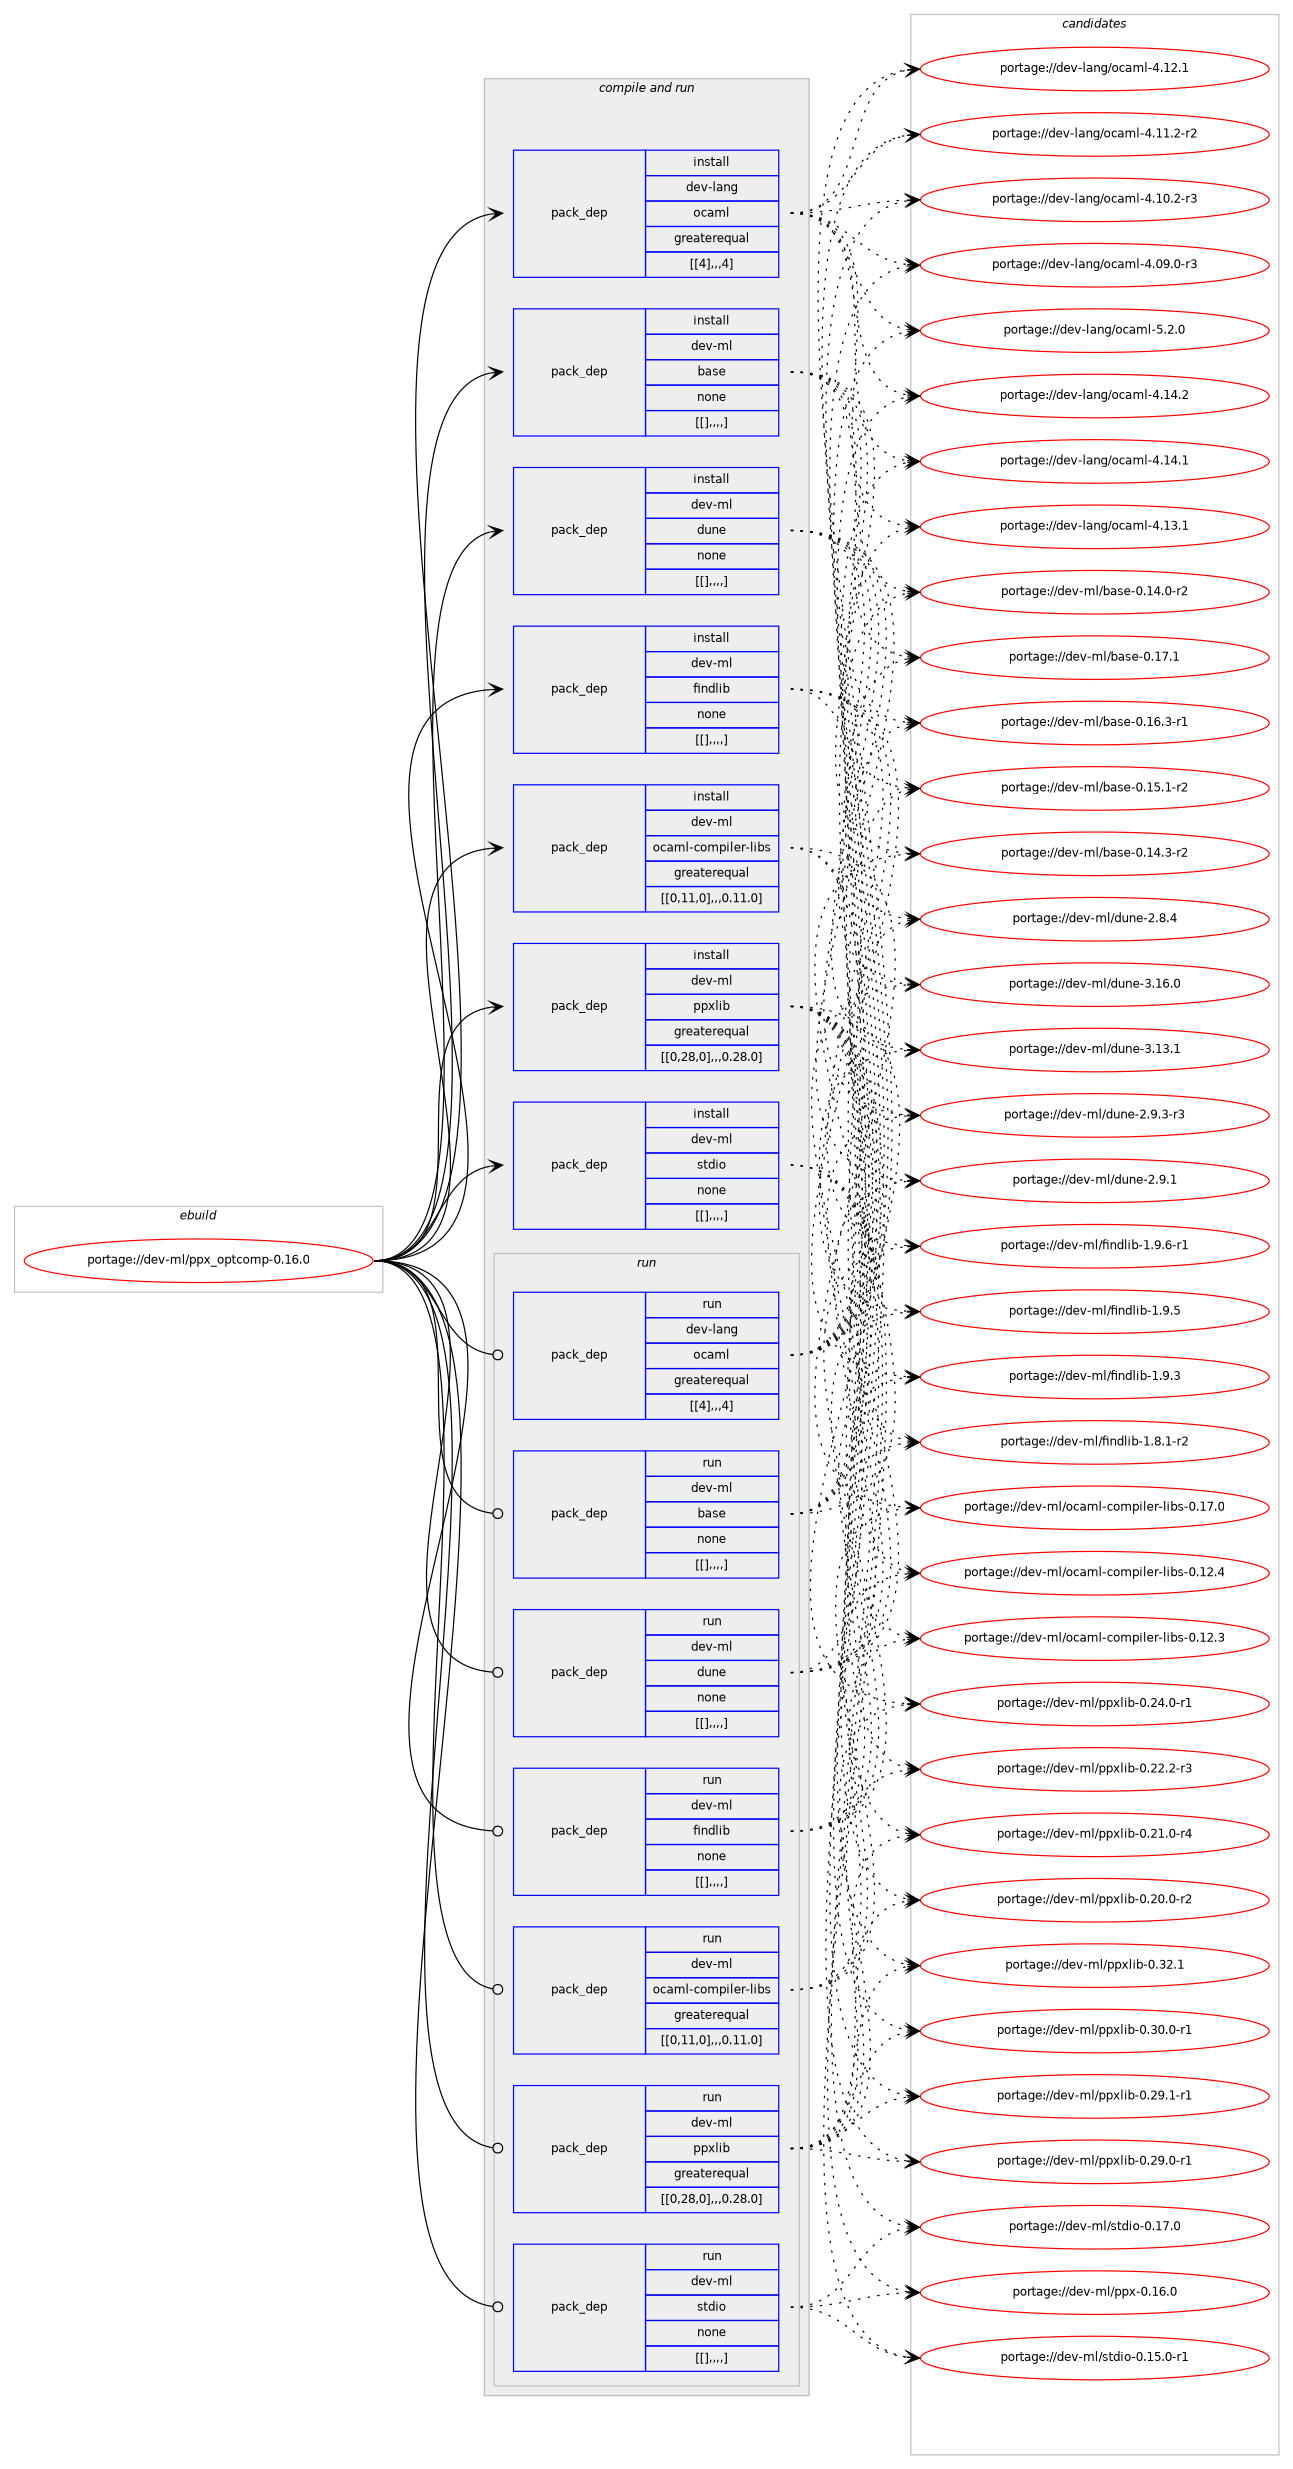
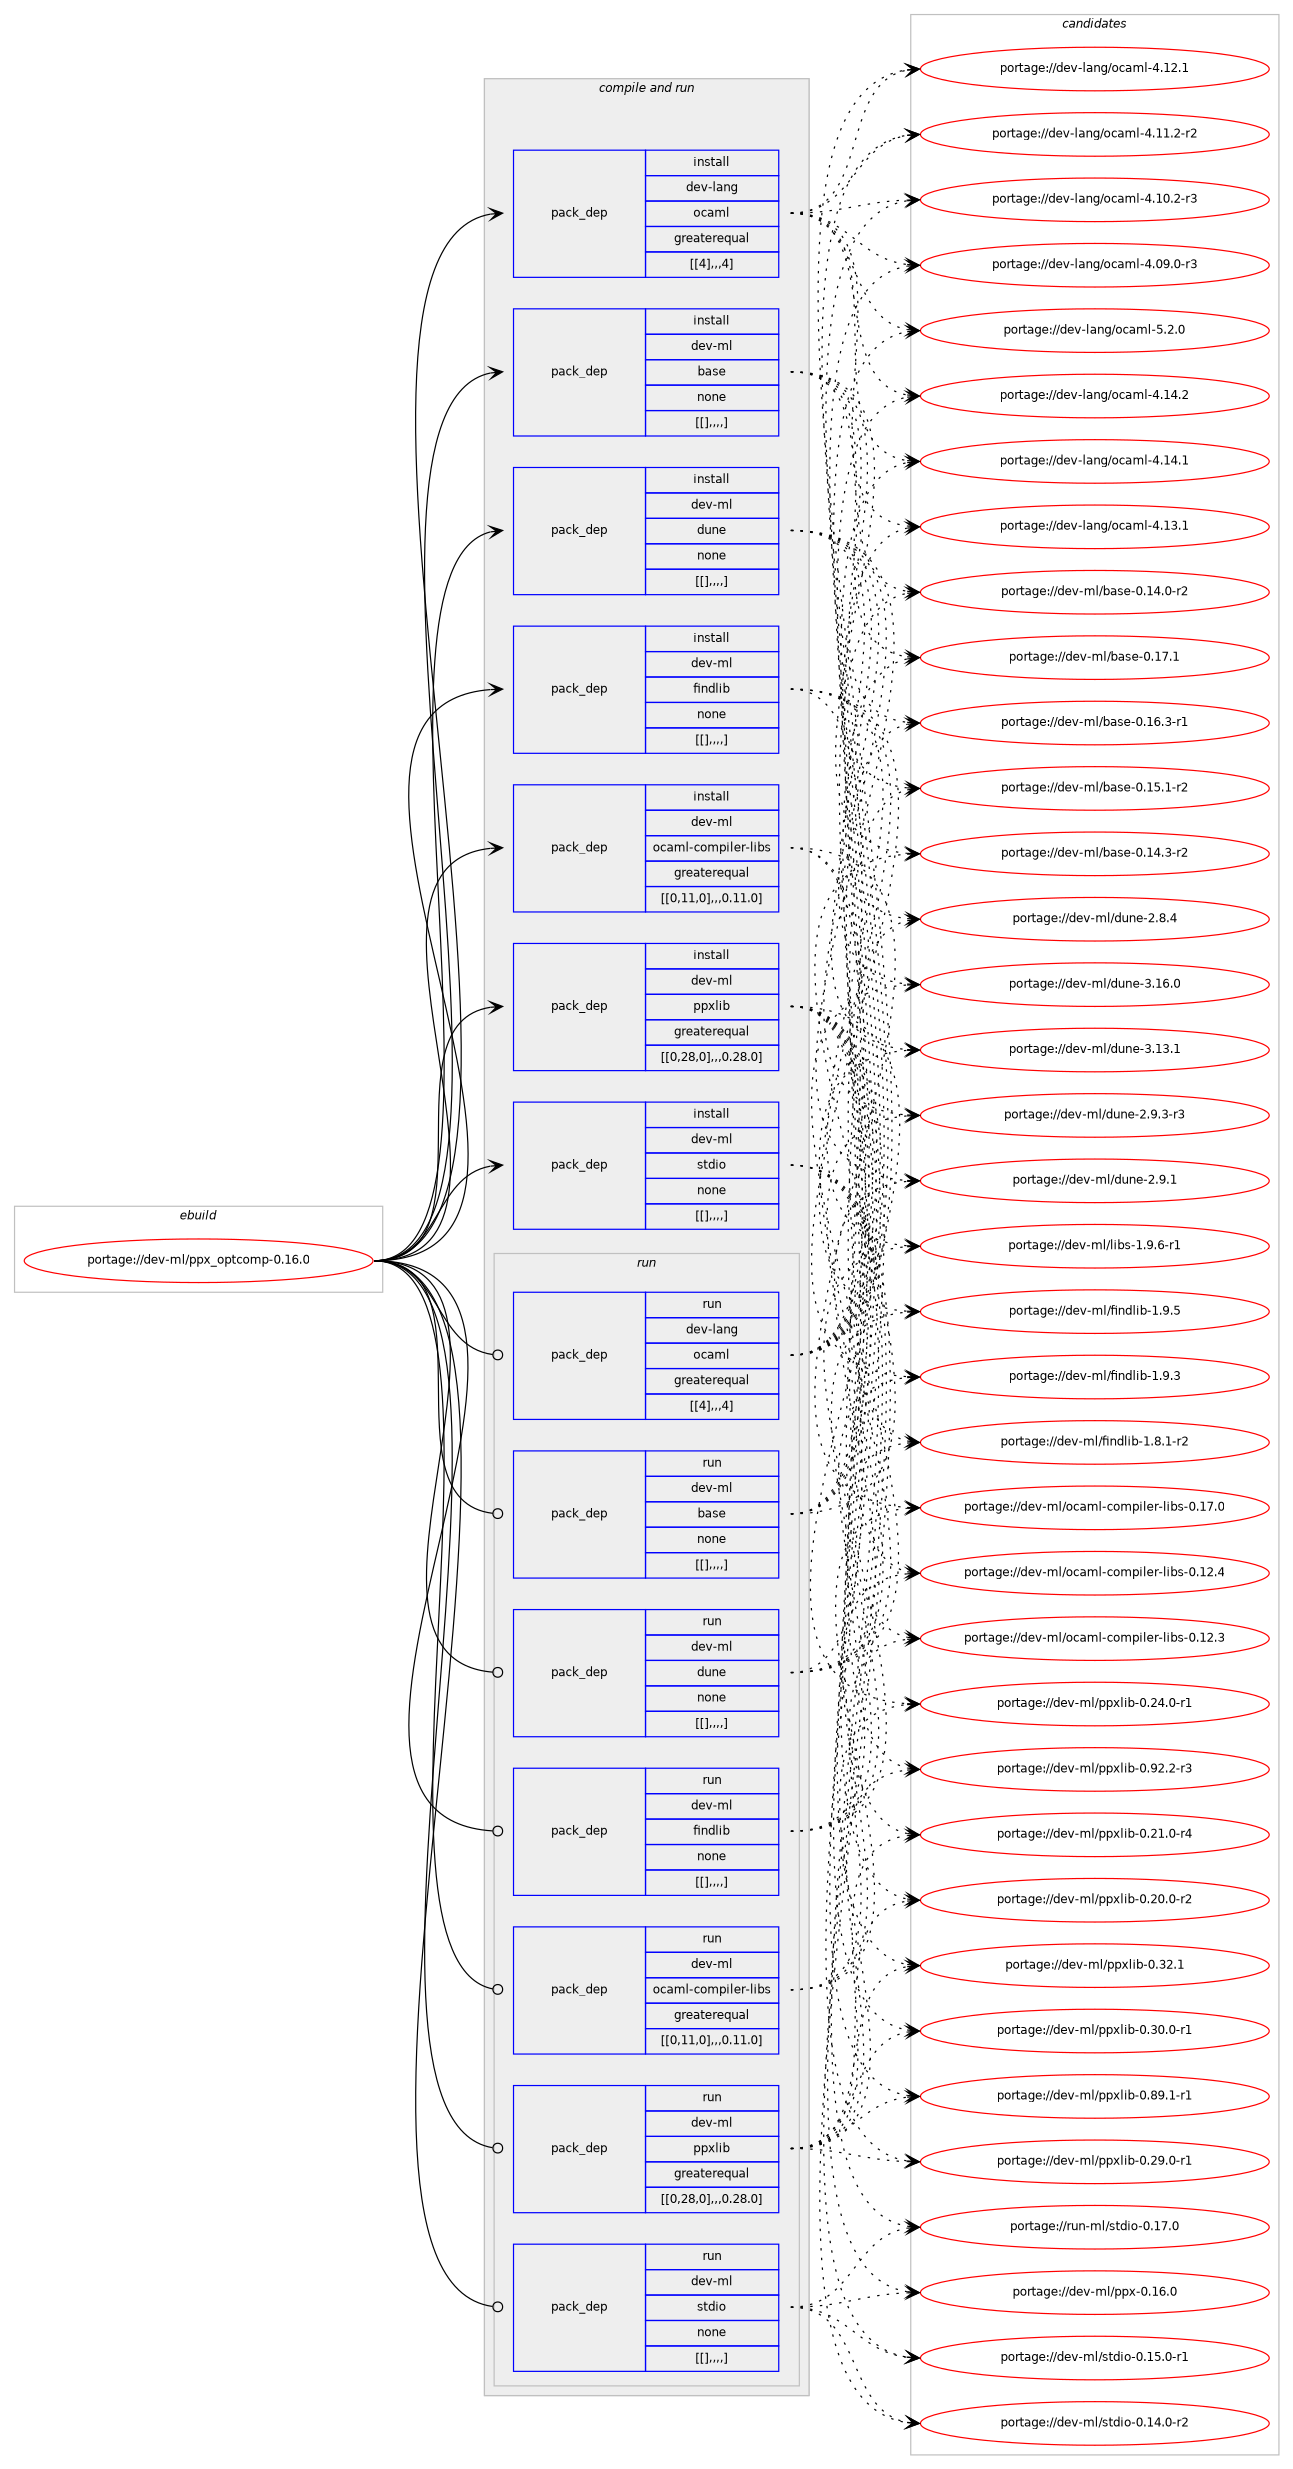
(1095, 1246) -> (1095, 1246)
(1095, 1769) -> (1095, 1769)
(1095, 2096) -> (1095, 2096)
(1095, 2227) -> (1095, 2227)
none -> (1095, 2423)
